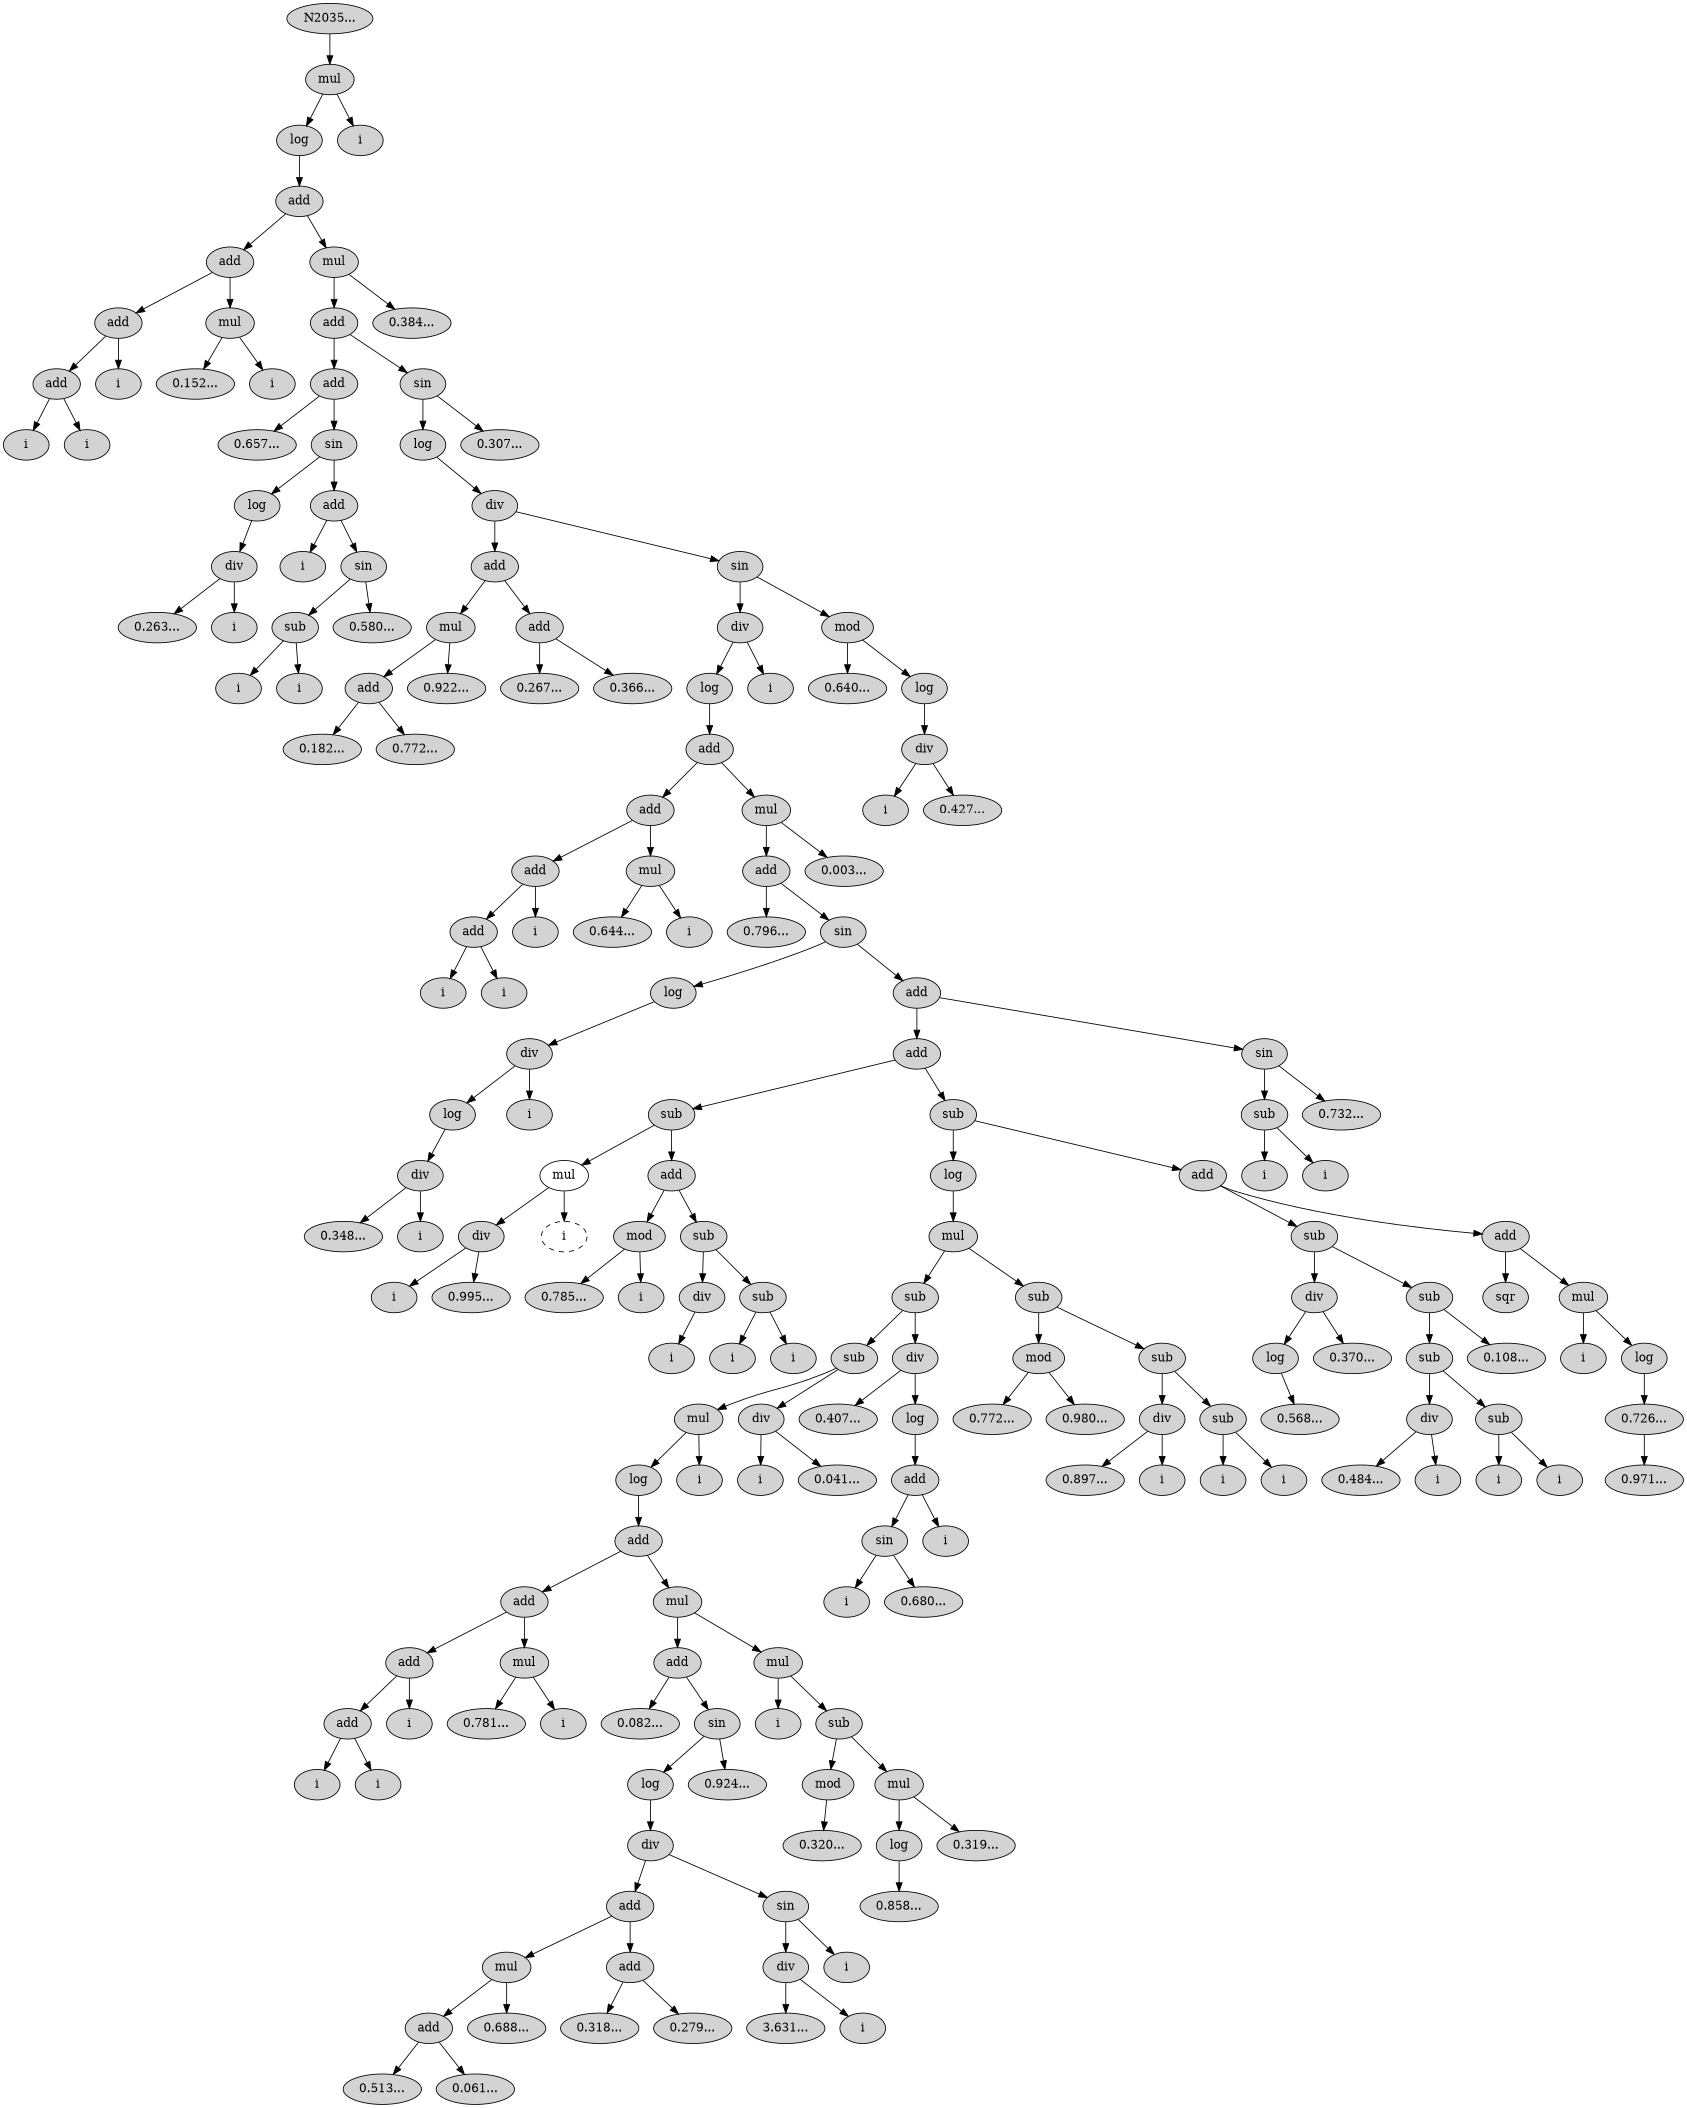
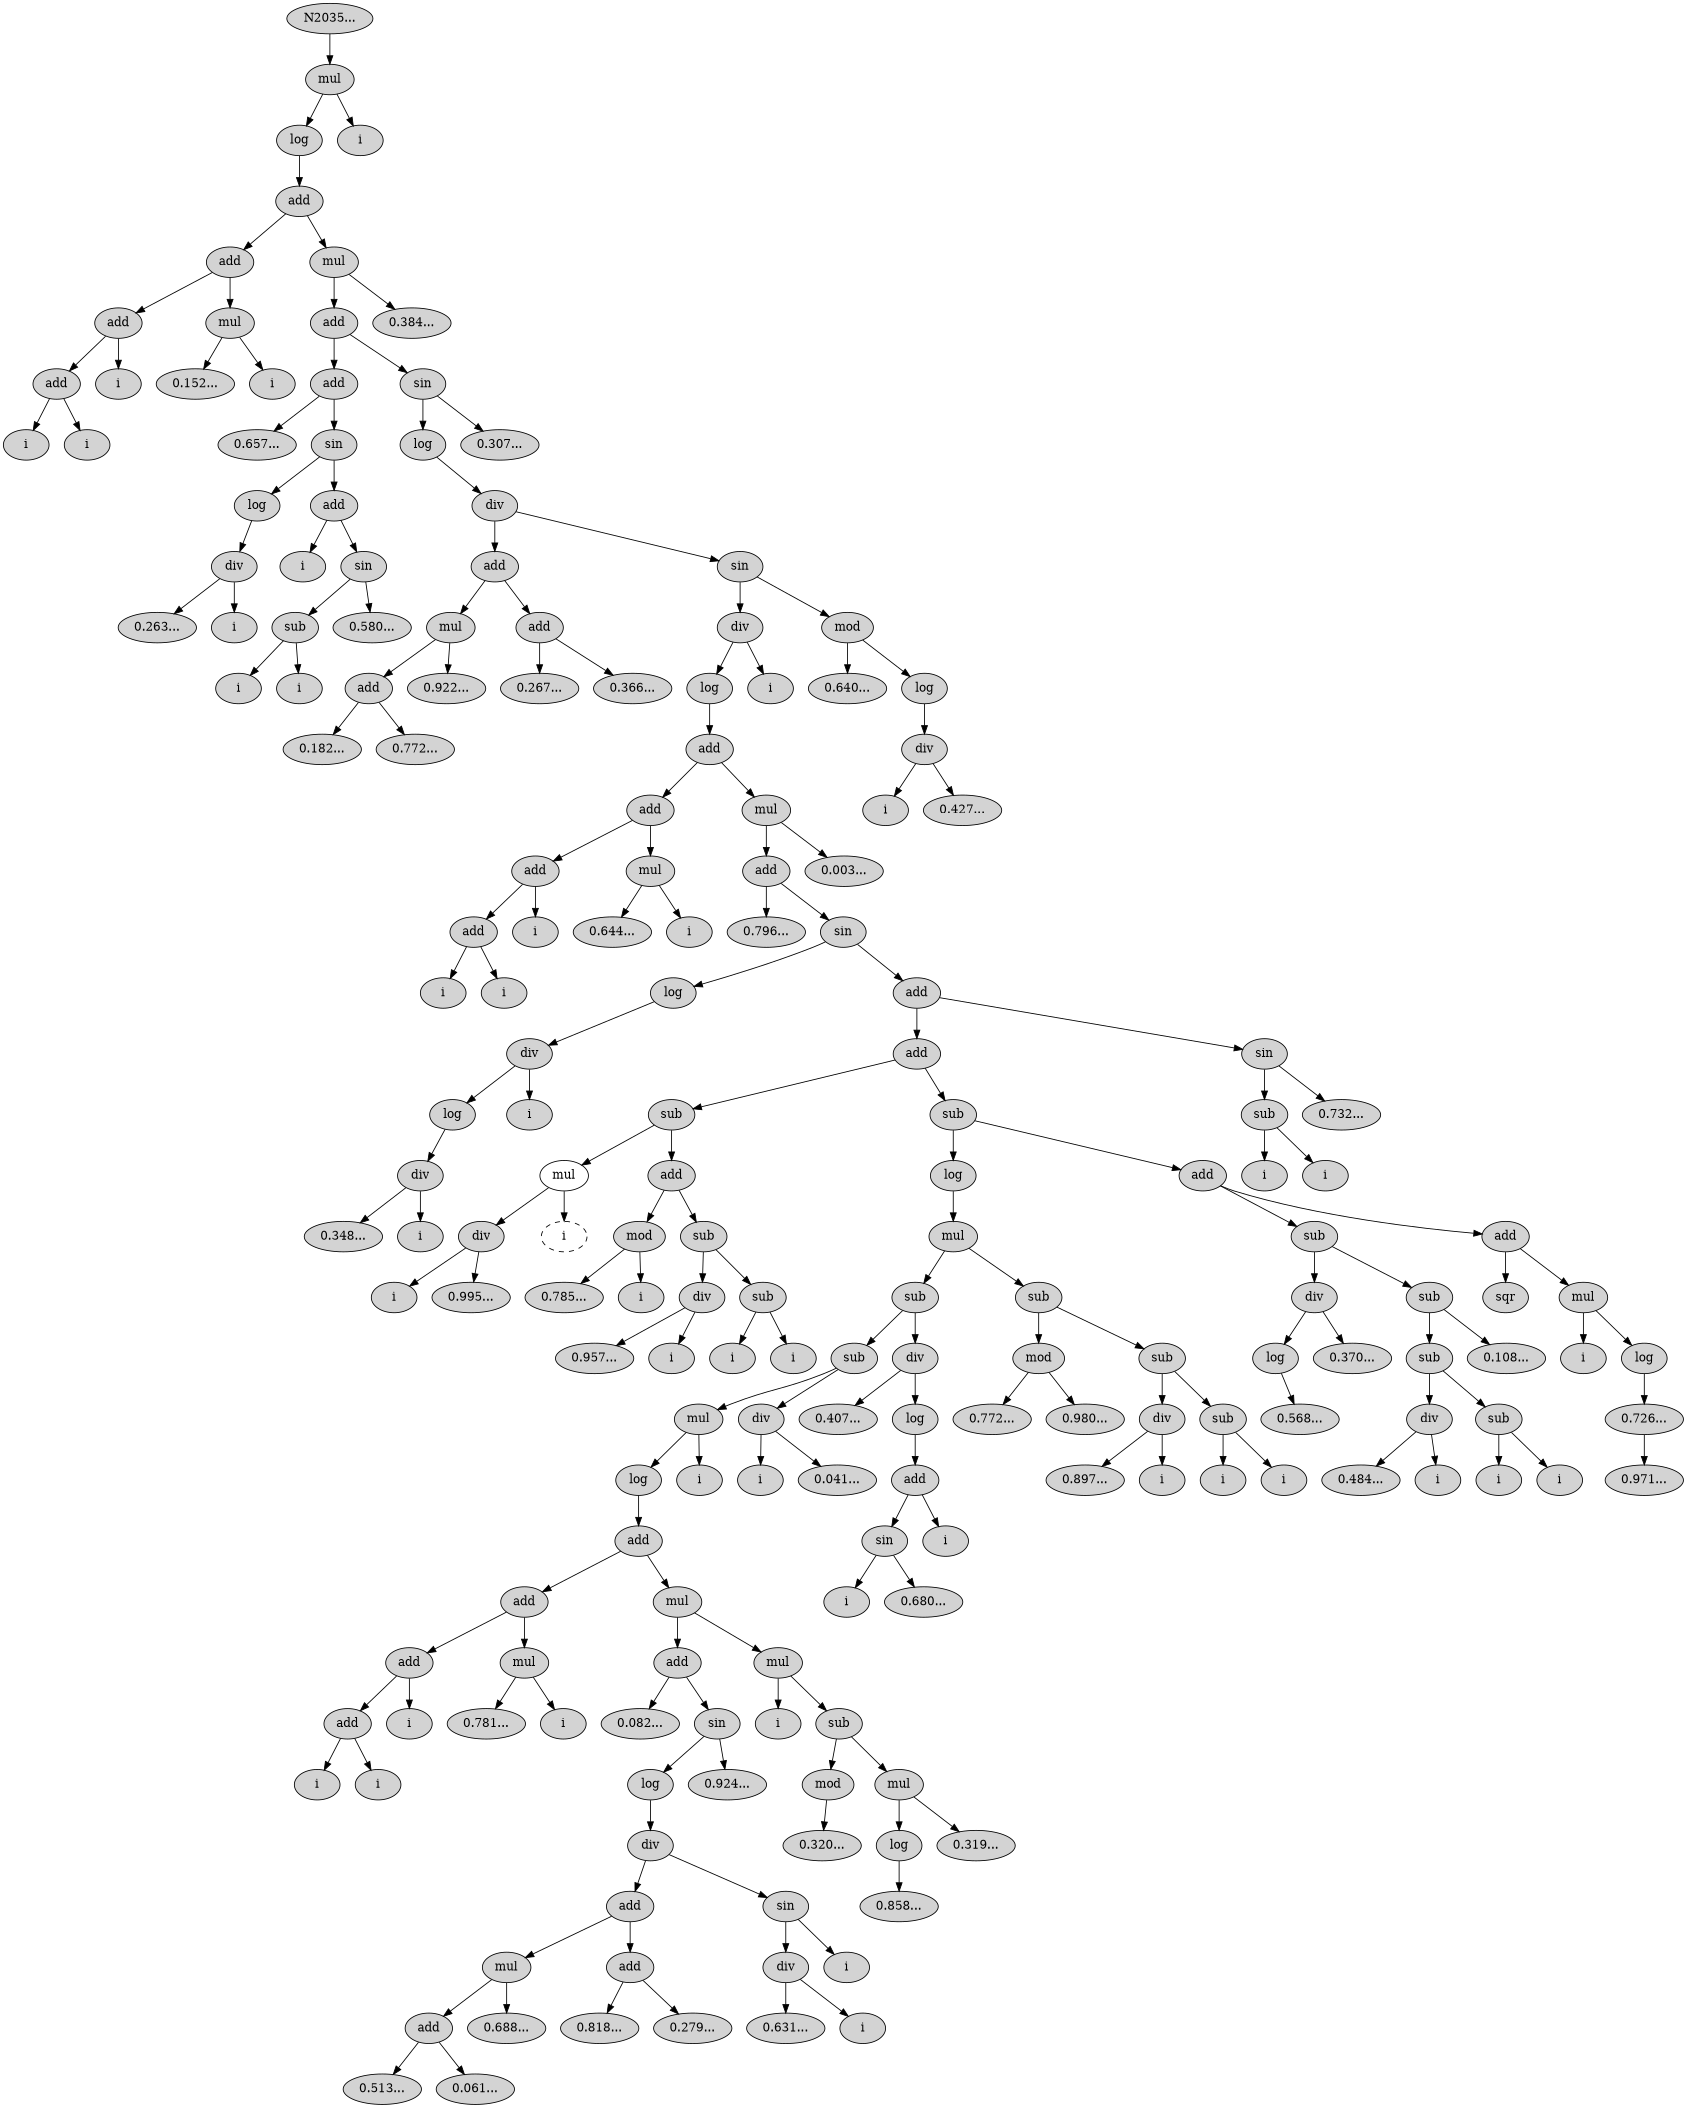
none -> (595, 1358)
(600, 2028) -> (600, 2028)
(786, 2028) -> (786, 2028)
